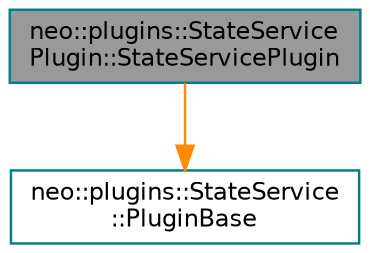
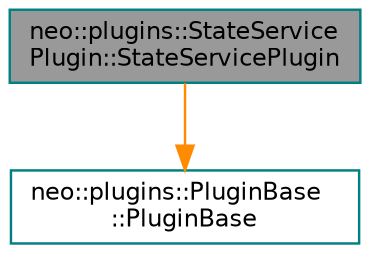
(185, 207) -> (185, 207)
